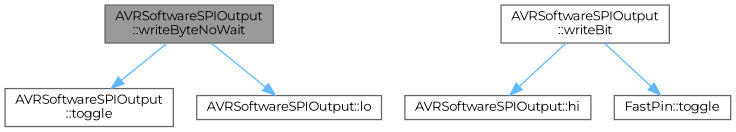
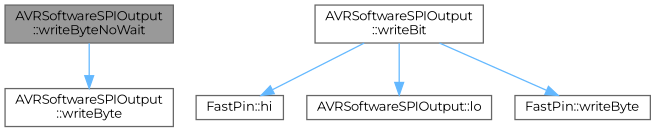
(238, 65) -> (399, 63)
(89, 108) -> (89, 108)
(498, 108) -> (240, 108)
(672, 108) -> (583, 108)
